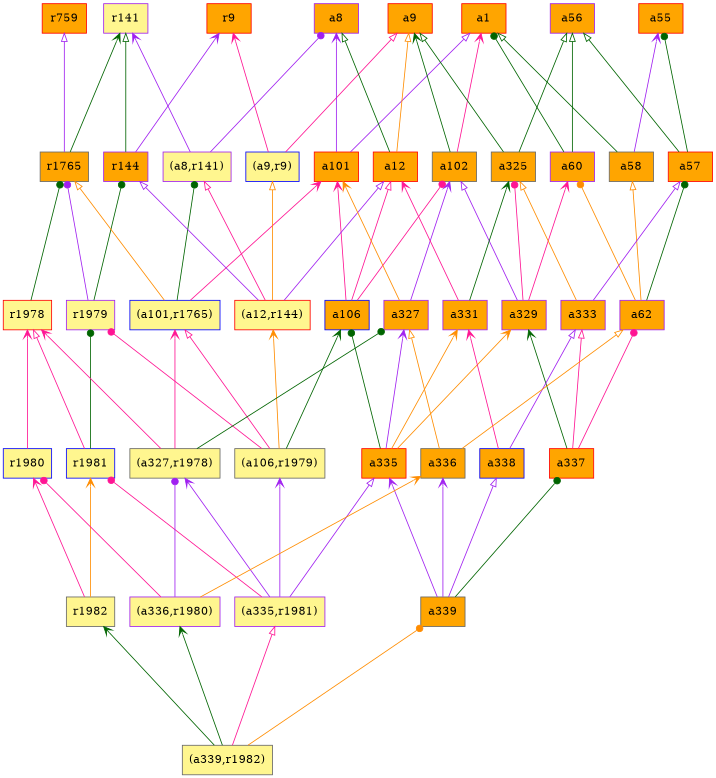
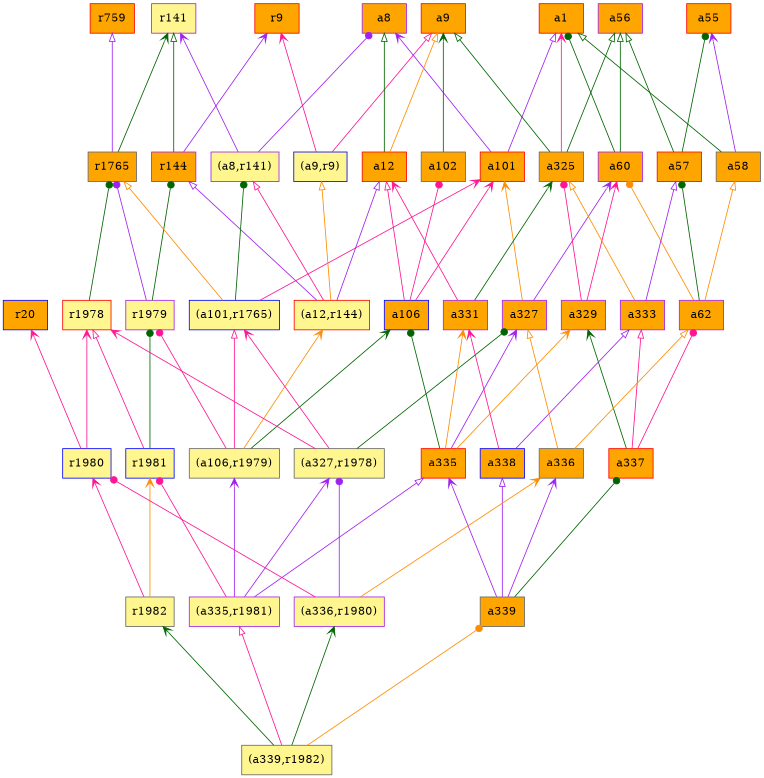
(469, 94) -> (561, 97)
(492, 247) -> none
(427, 250) -> (568, 247)
none -> (25, 315)
